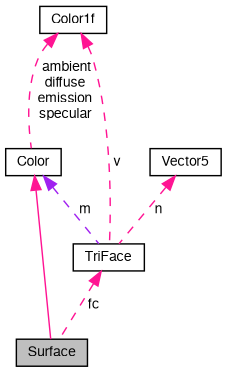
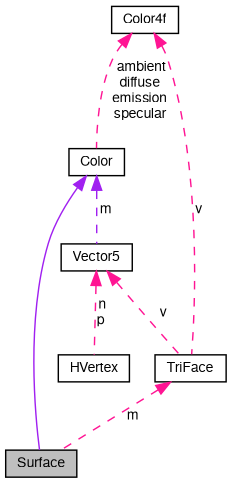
(73, 20) -> (145, 20)
(157, 210) -> (162, 313)
(76, 216) -> (97, 217)
(43, 265) -> (36, 315)
(92, 305) -> (132, 416)
none -> (94, 368)
